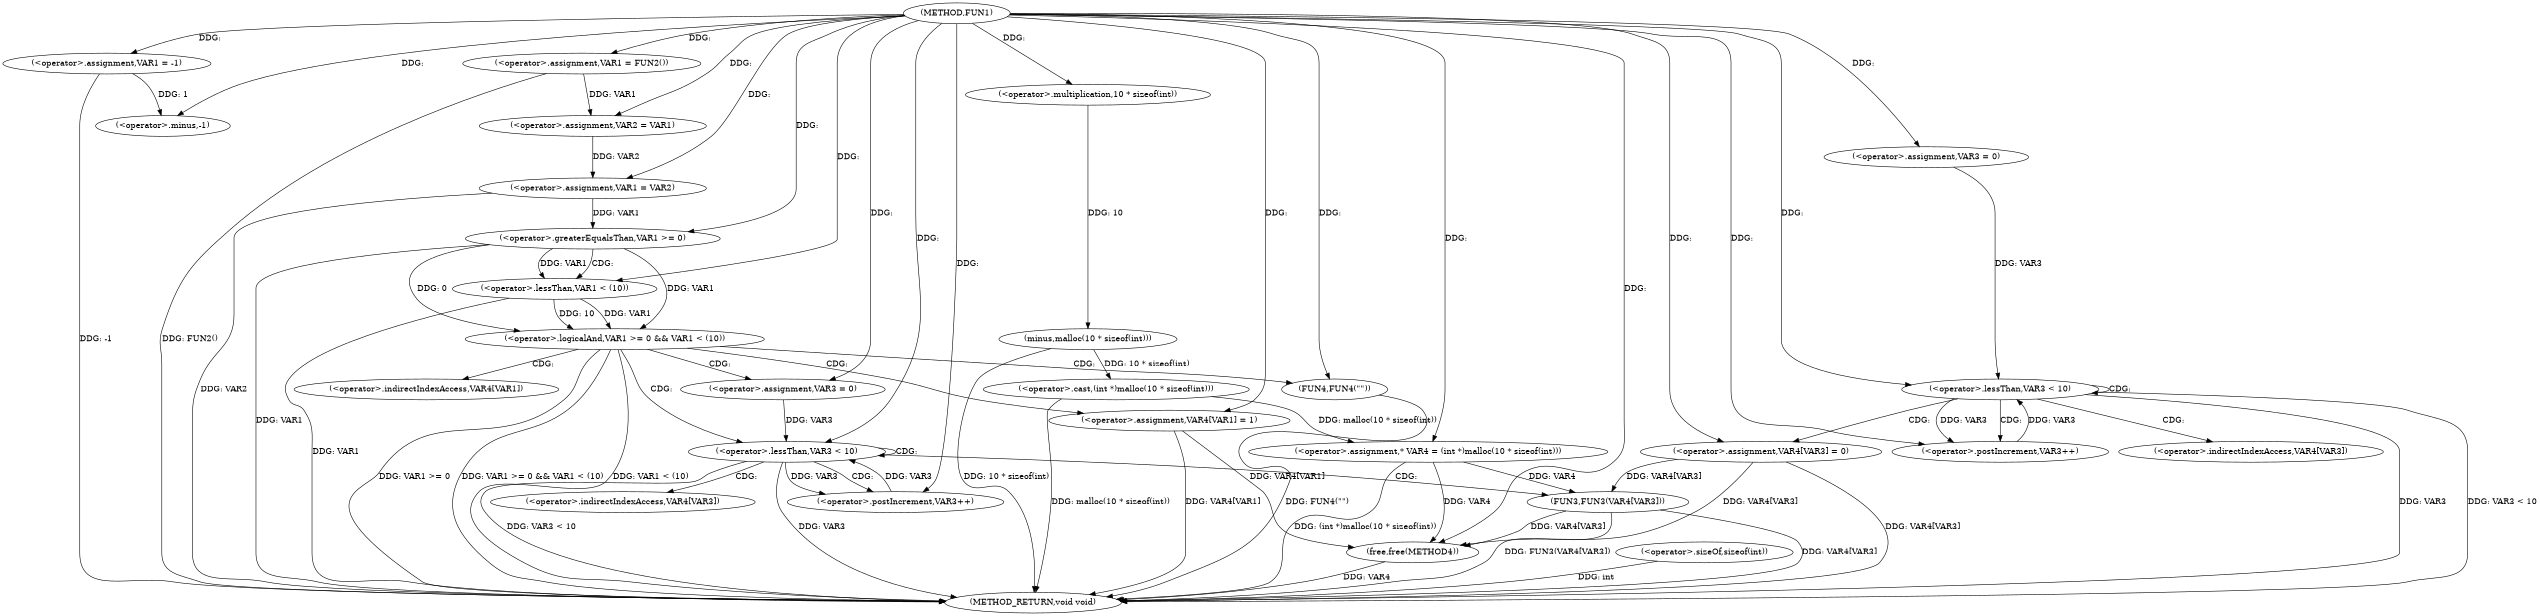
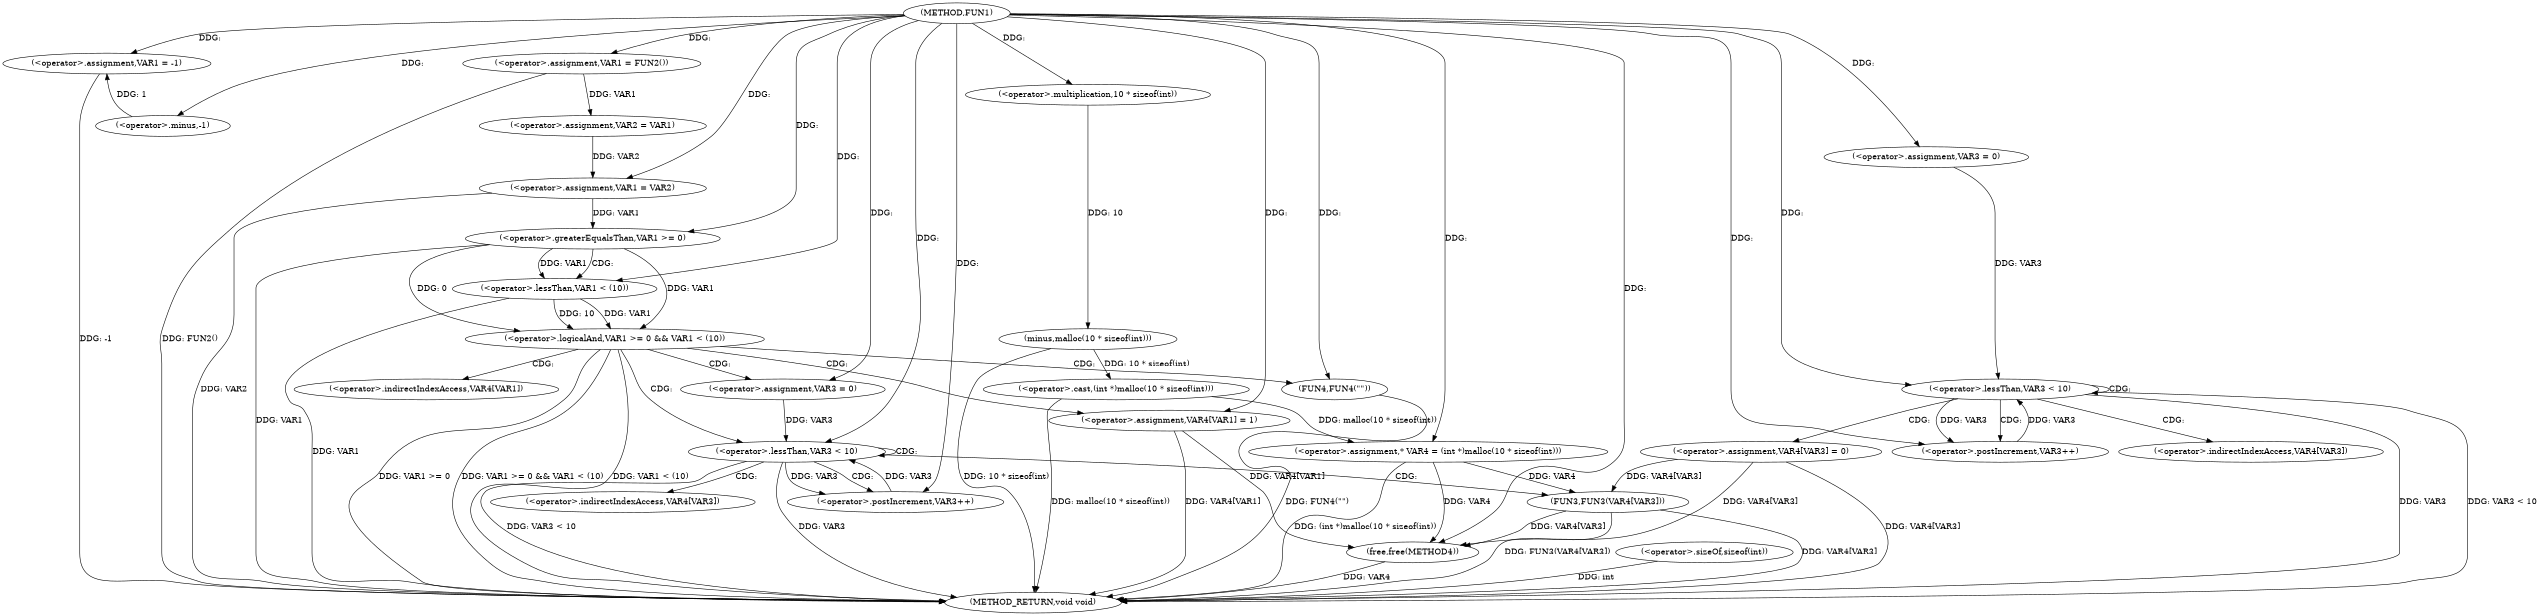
(752, 35) -> none
(1654, 41) -> none
(150, 89) -> (114, 102)
